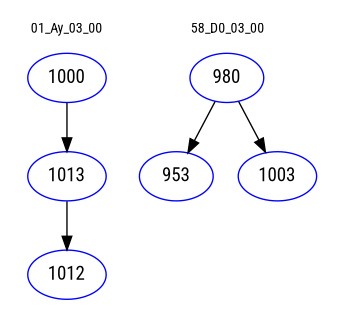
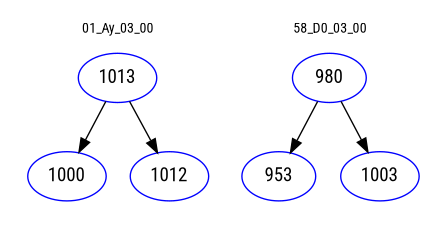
(67, 120) -> (96, 121)
